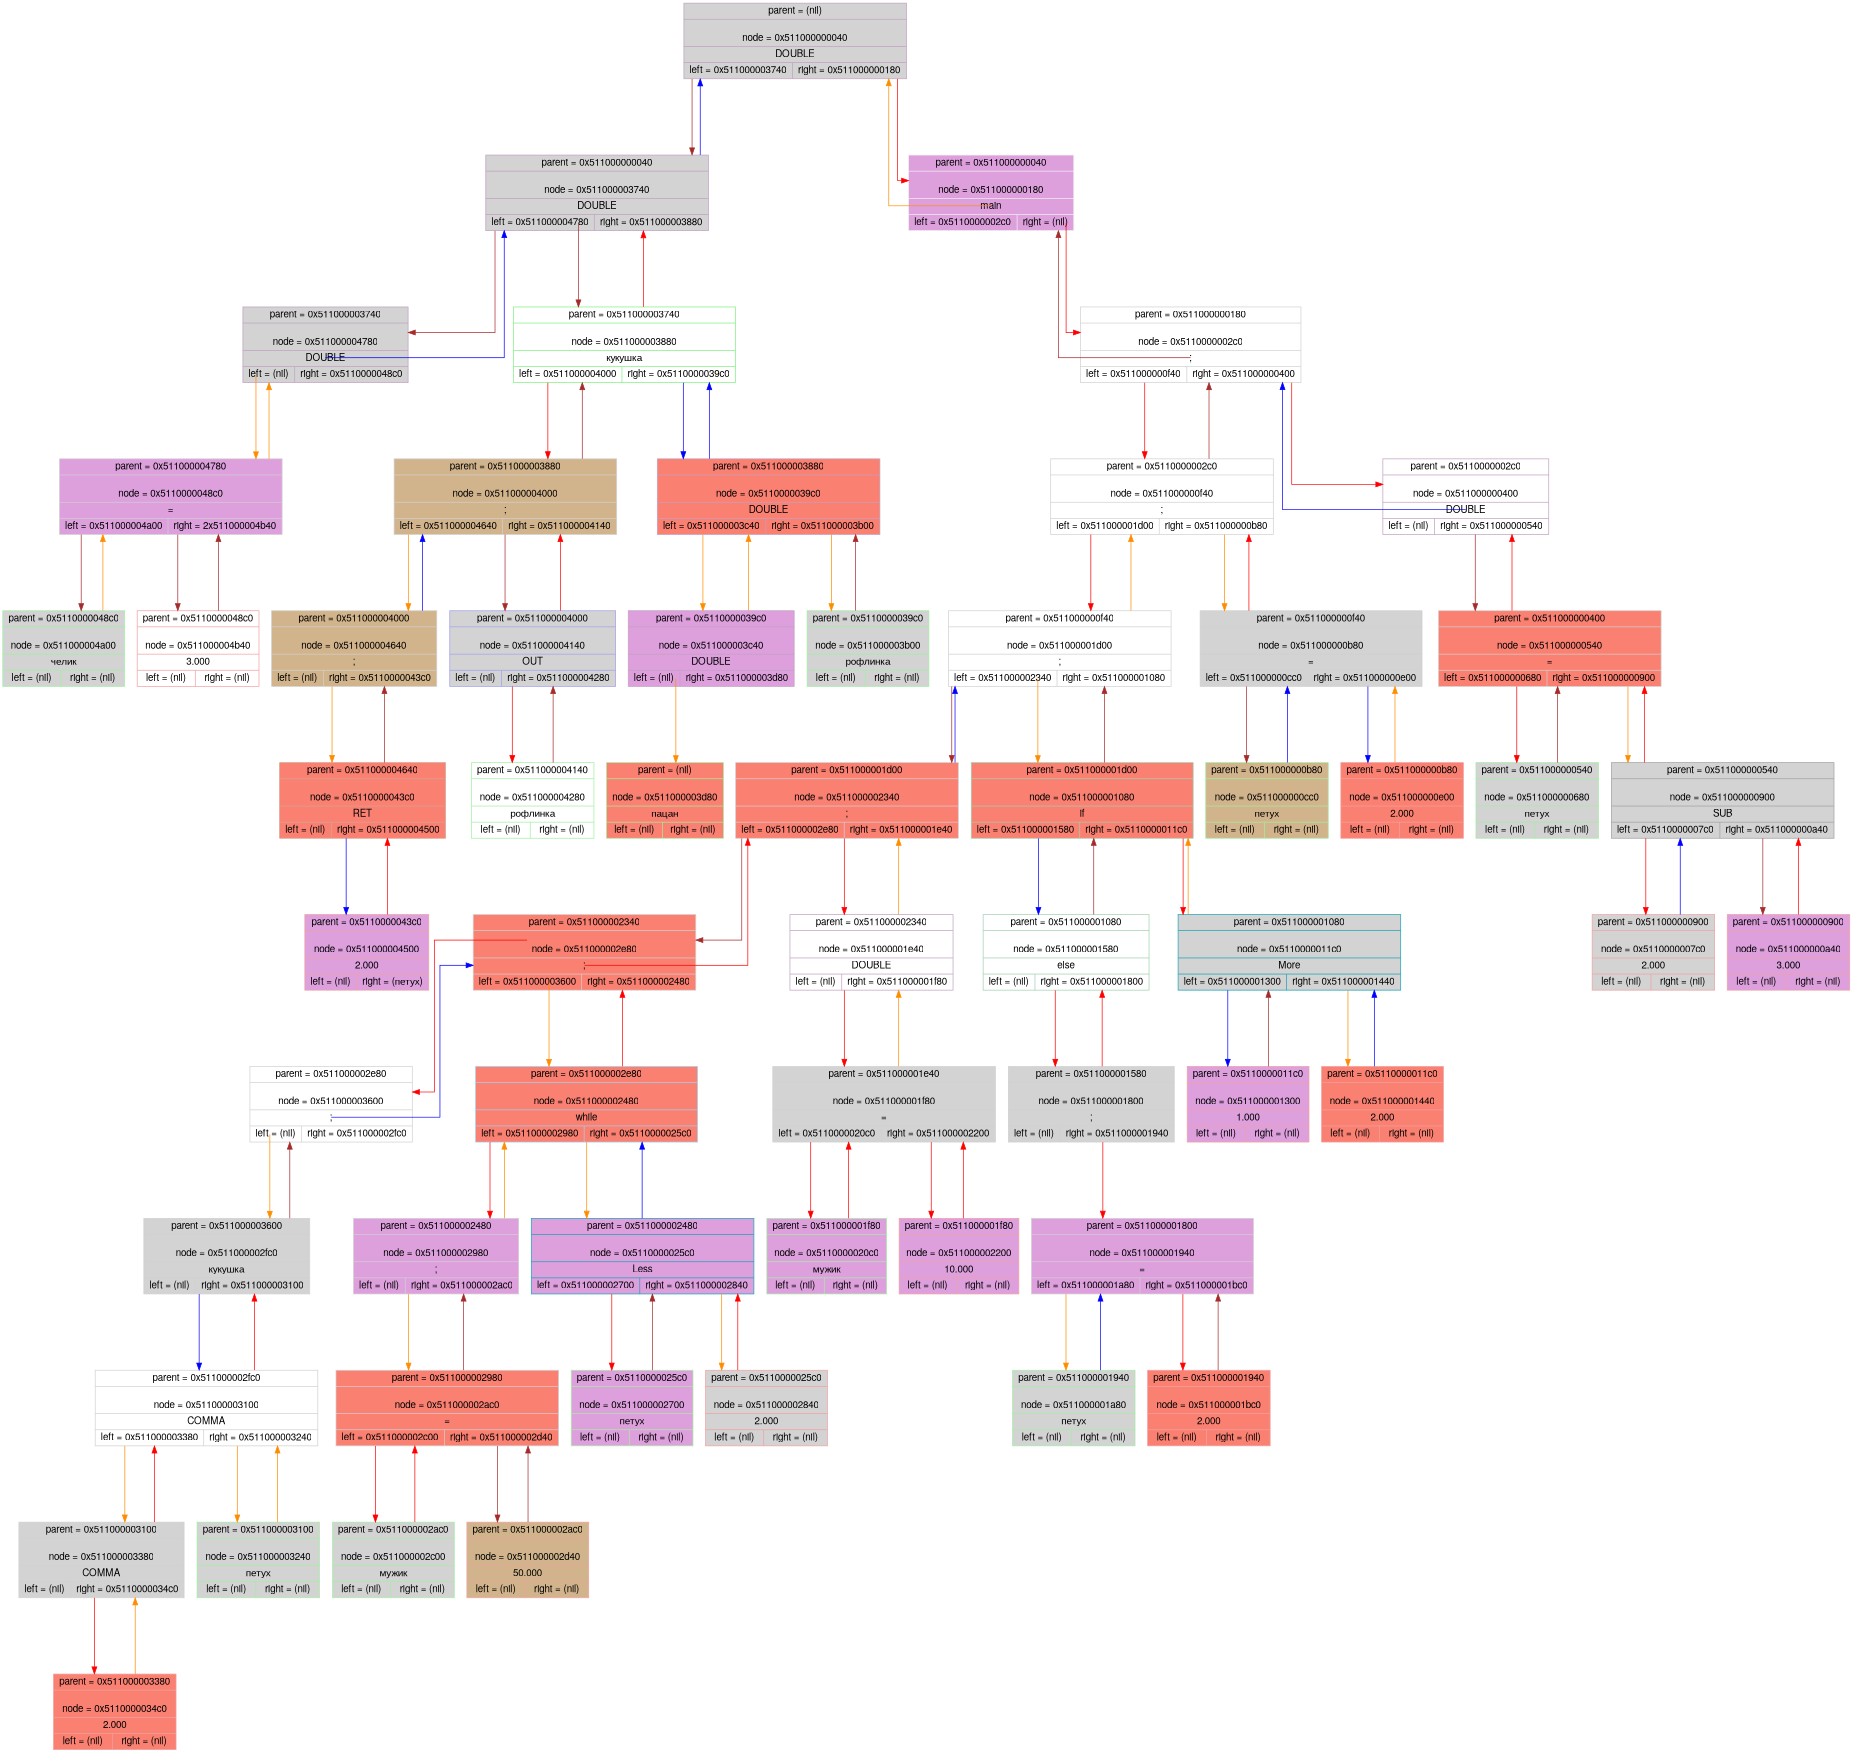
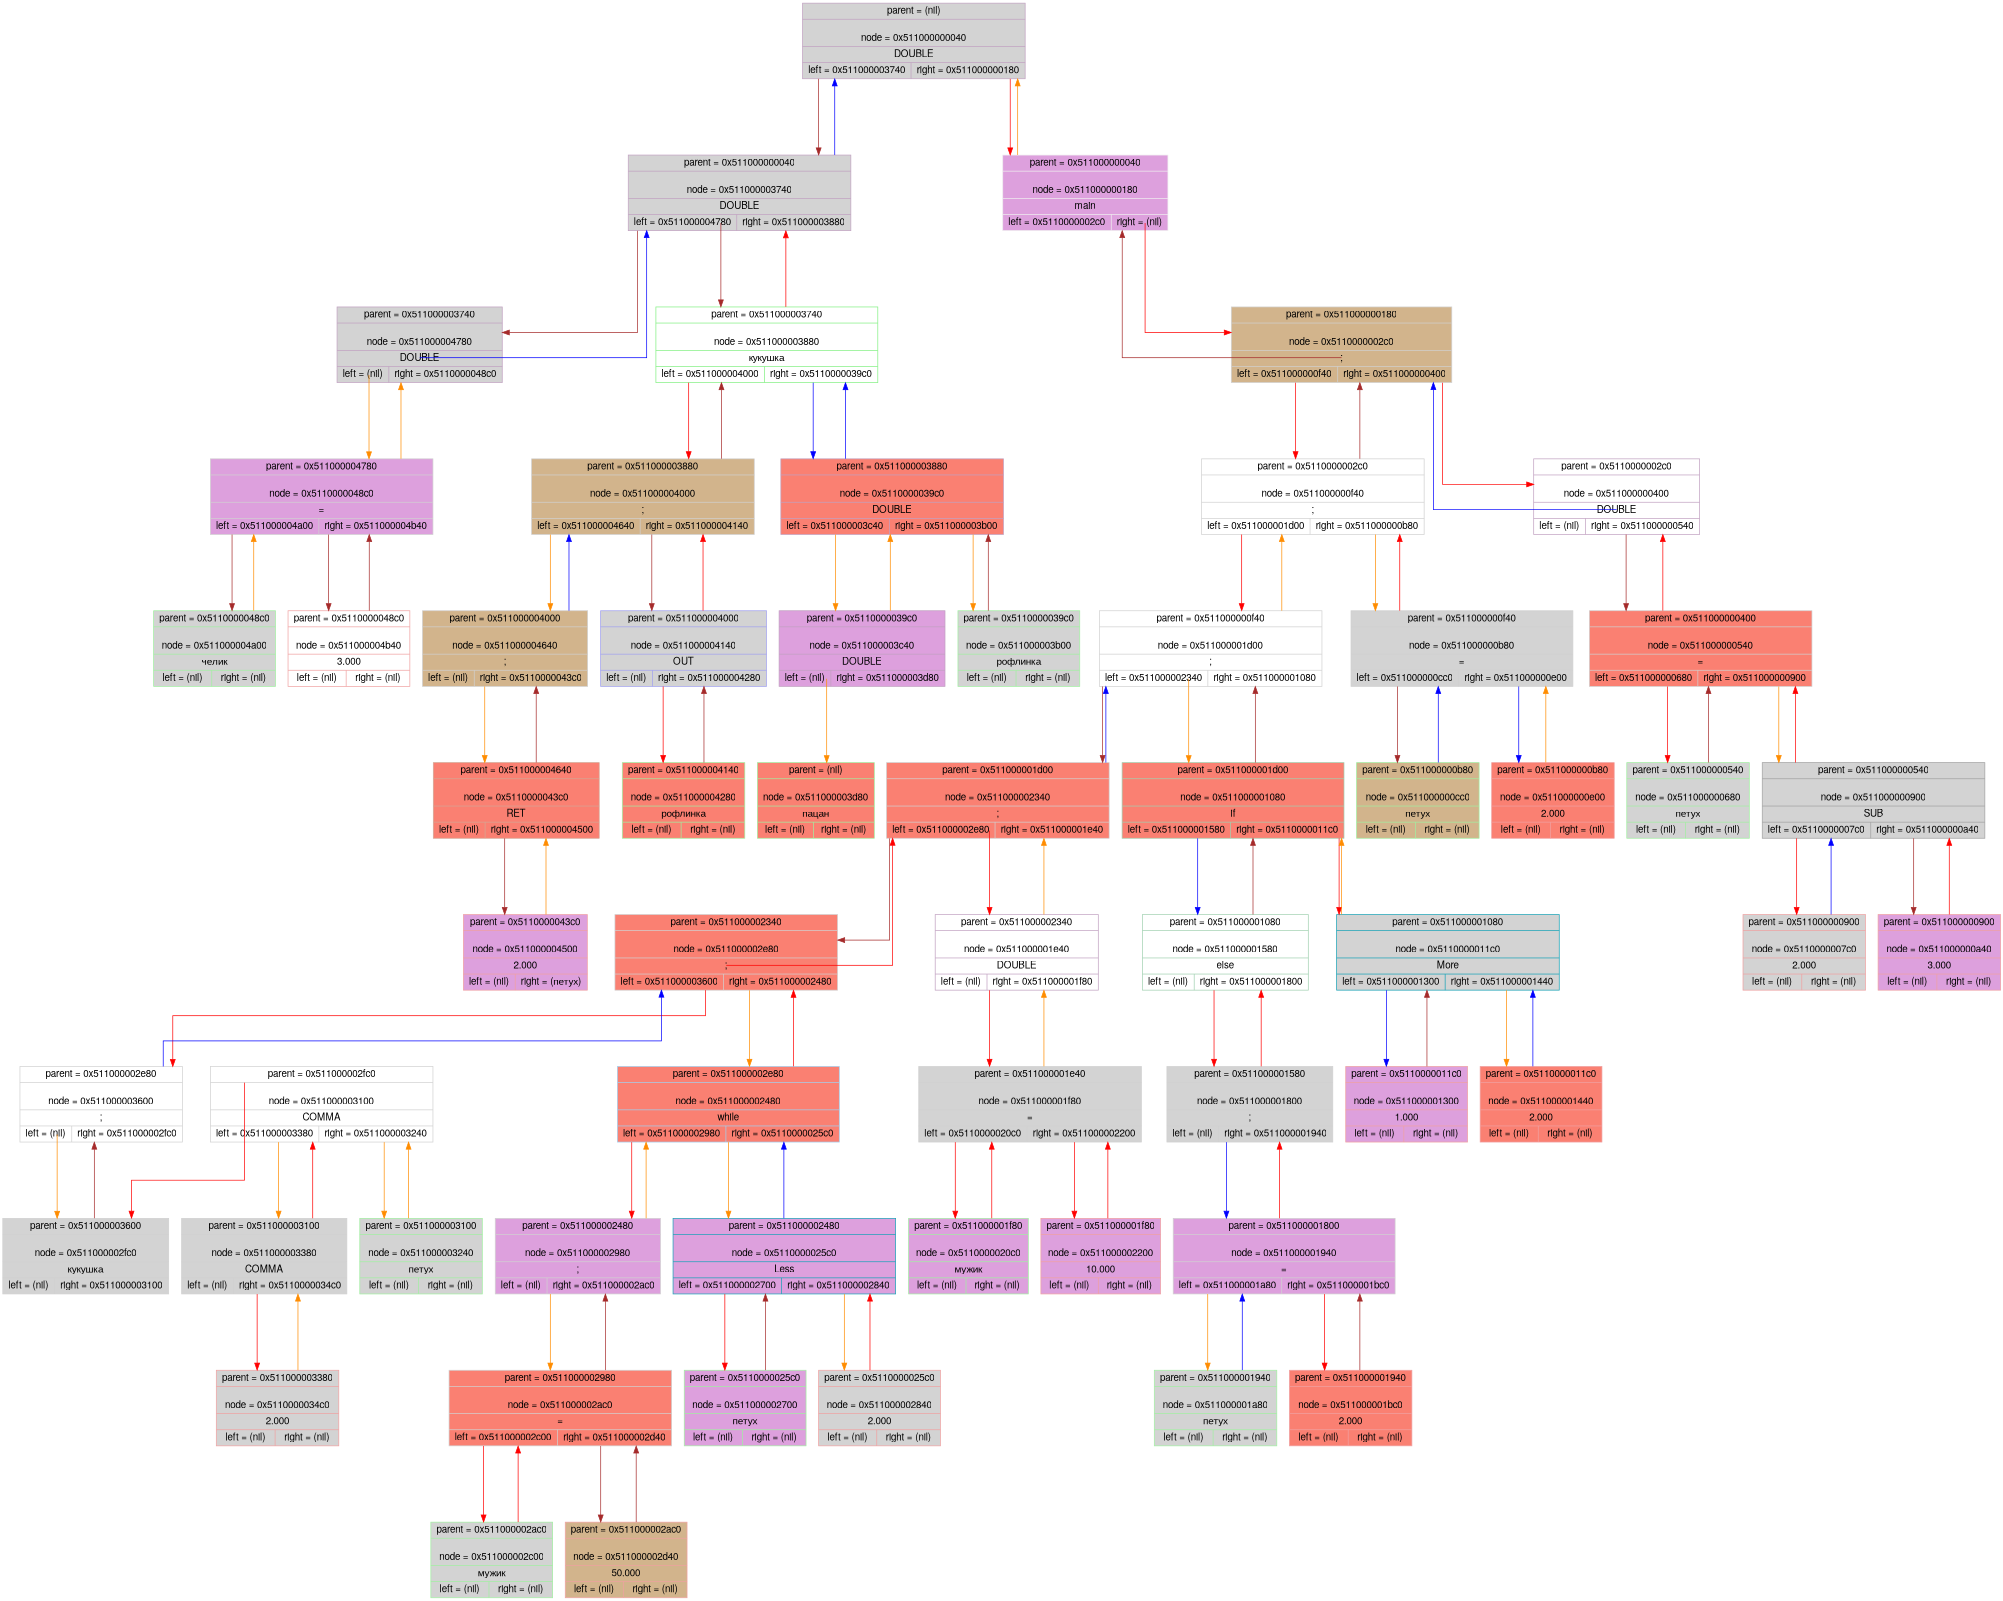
(1191, 345) -> (1342, 345)
(225, 526) -> (376, 526)
(533, 800) -> (684, 800)
(346, 873) -> (505, 873)
(387, 880) -> (546, 880)
(1103, 1177) -> (1226, 1177)
none -> (1280, 1184)
(199, 1329) -> none
(115, 1712) -> (278, 1408)
